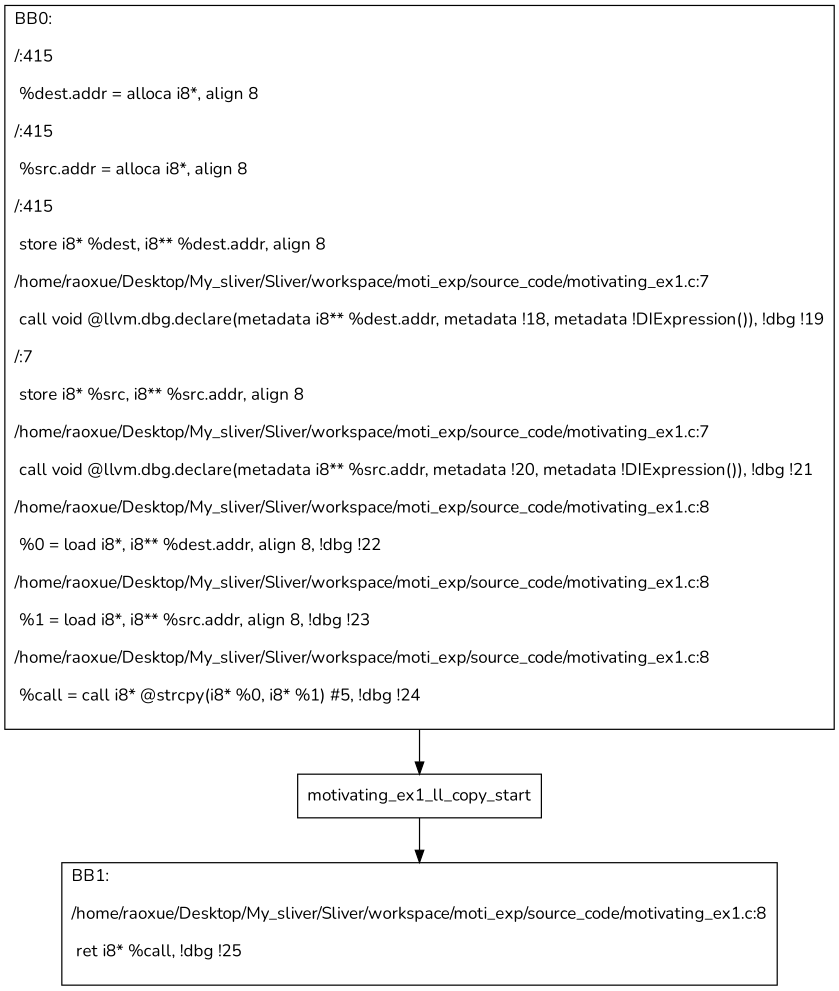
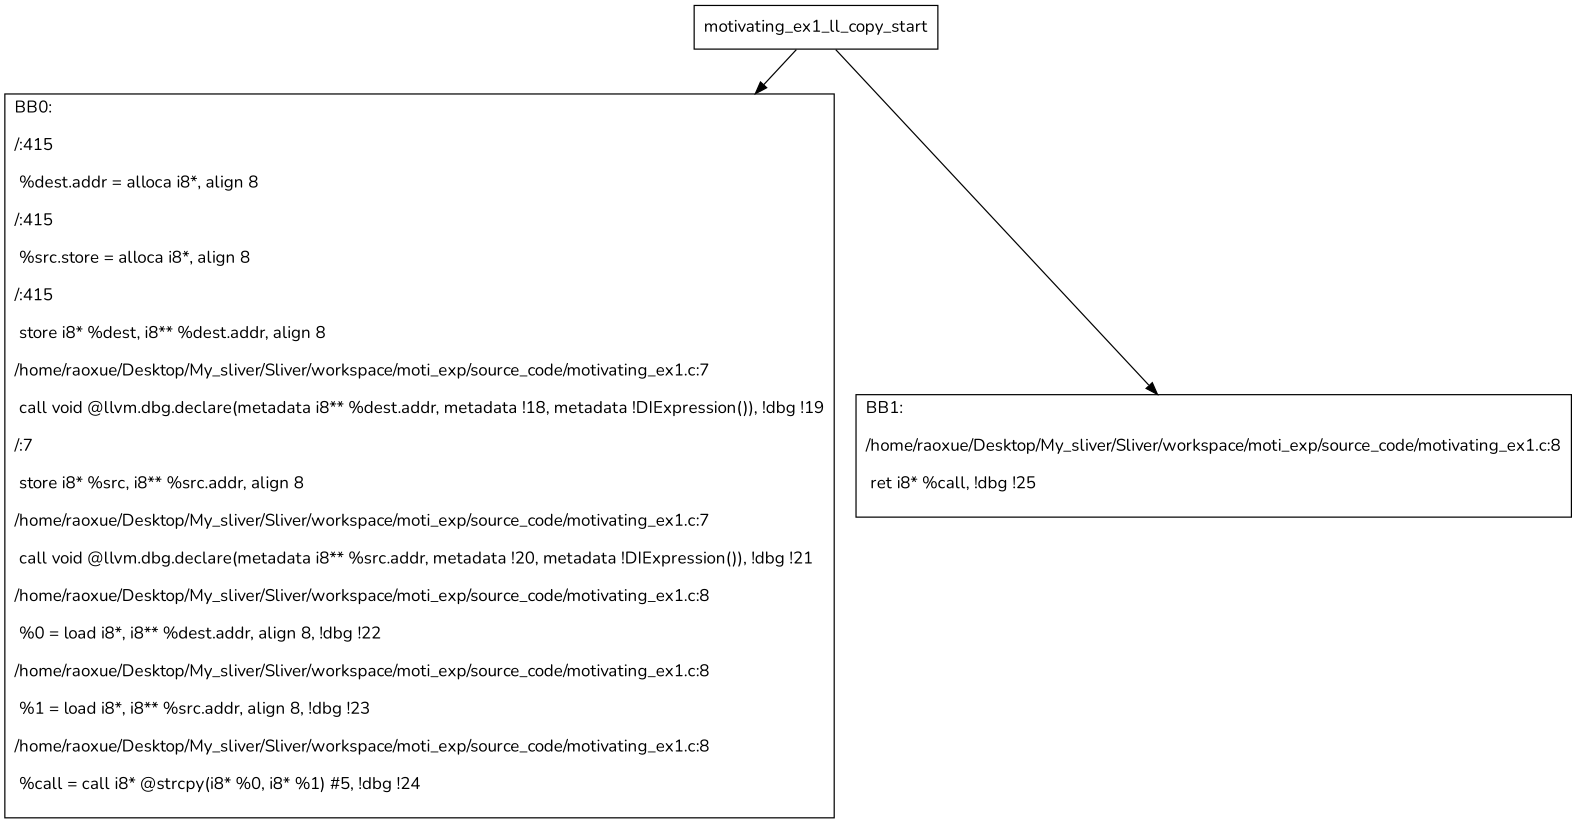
(132, 169) -> (133, 258)
(420, 746) -> (780, 67)
